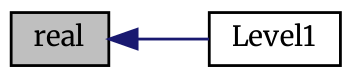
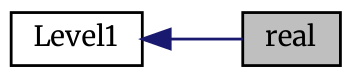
(173, 39) -> (207, 39)
